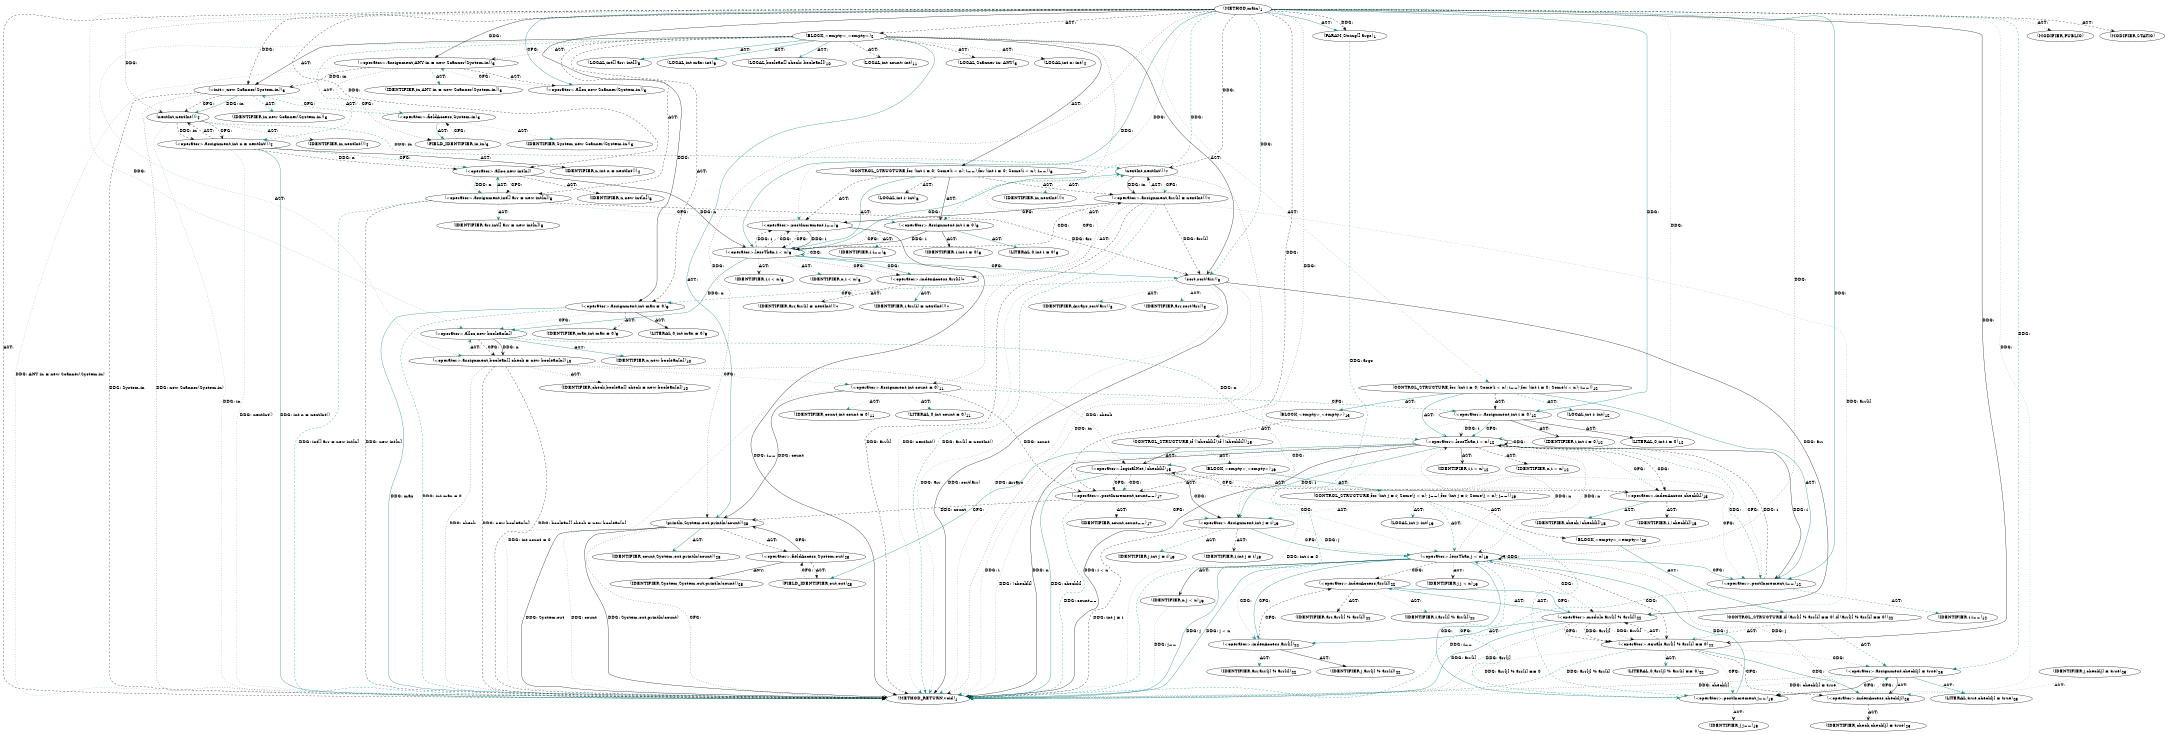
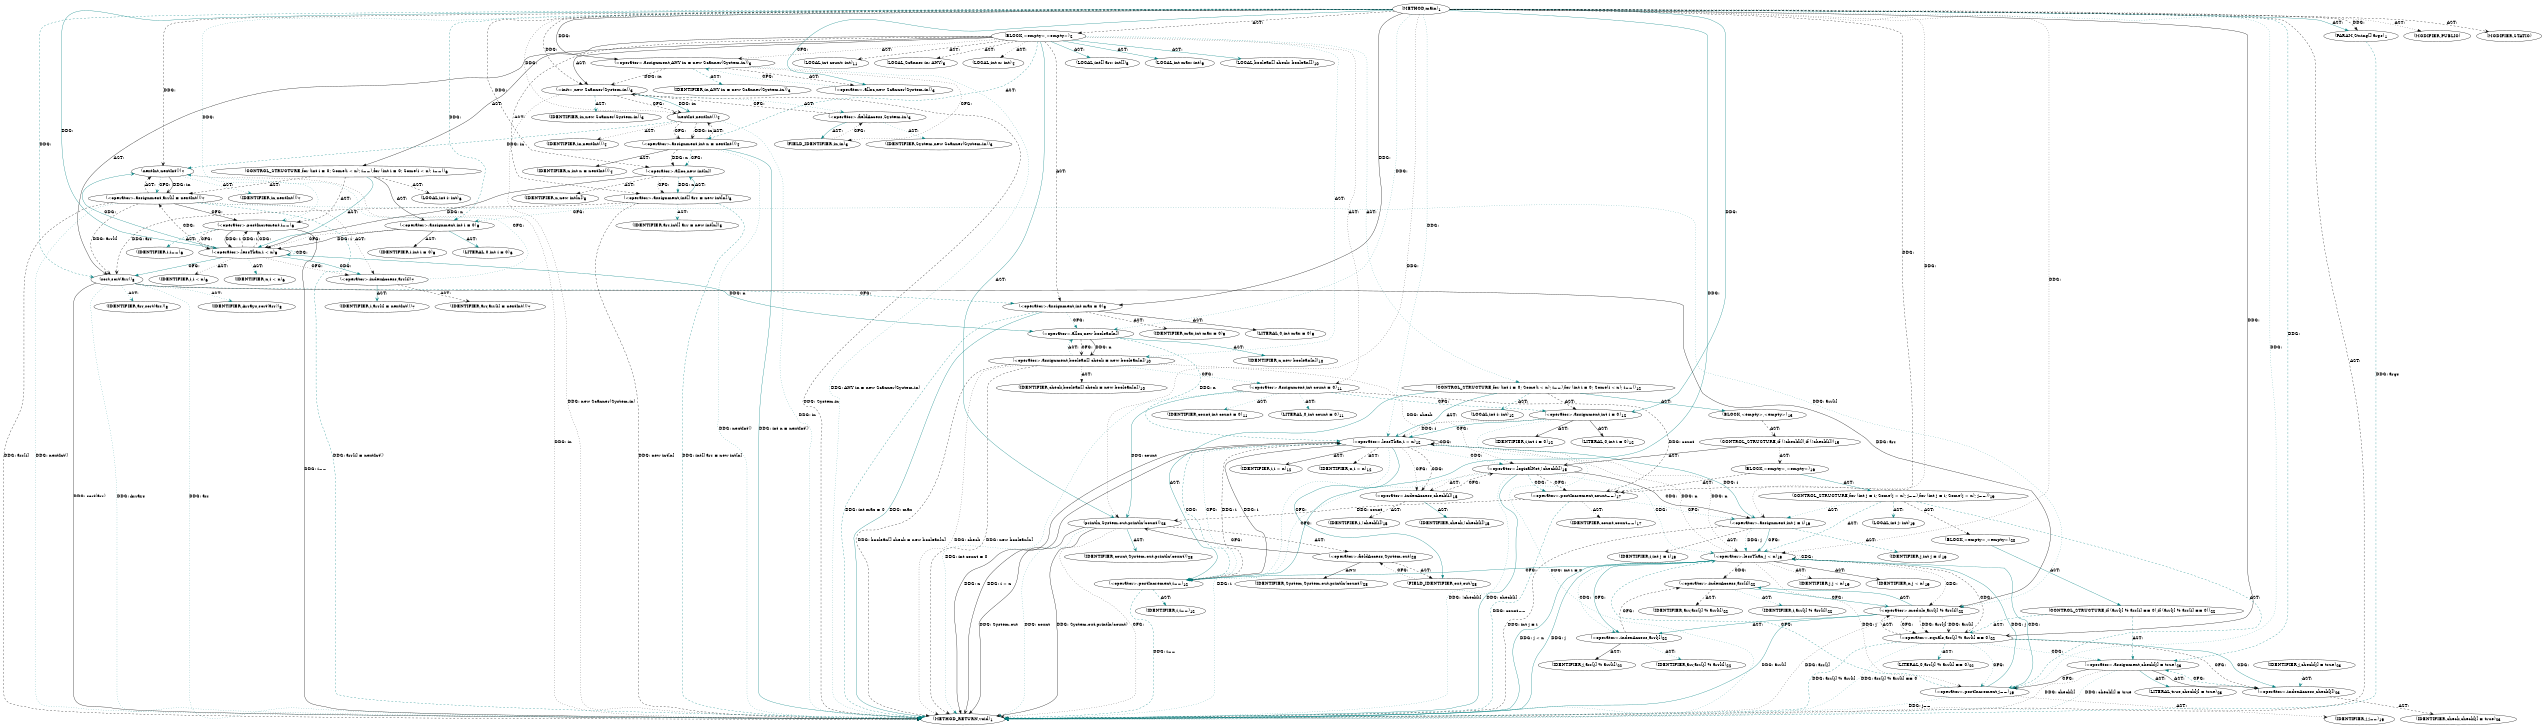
(328, 109) -> (732, 104)
(775, 437) -> (1141, 414)
(1143, 688) -> (1479, 716)
